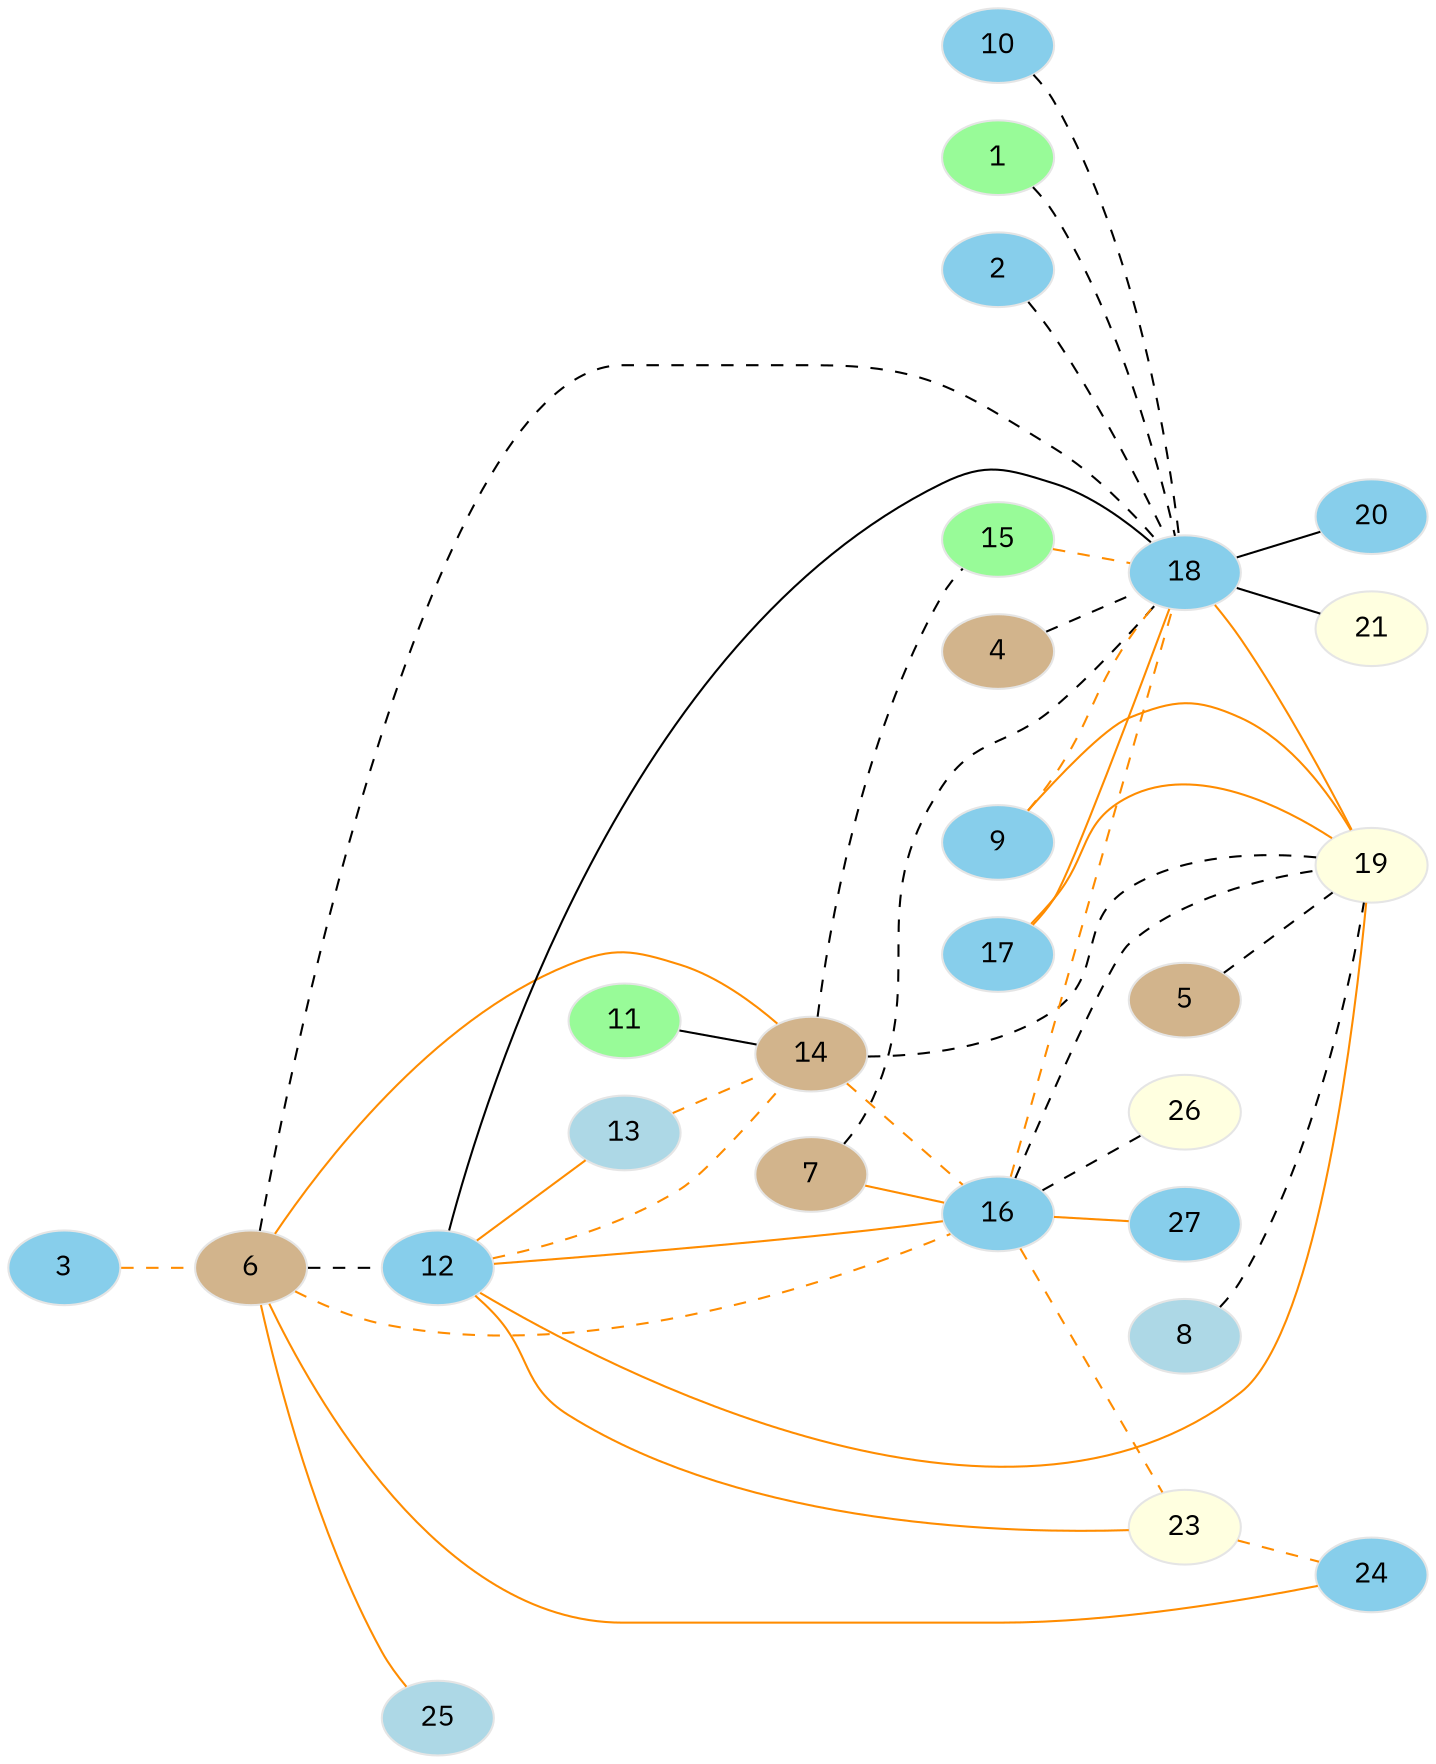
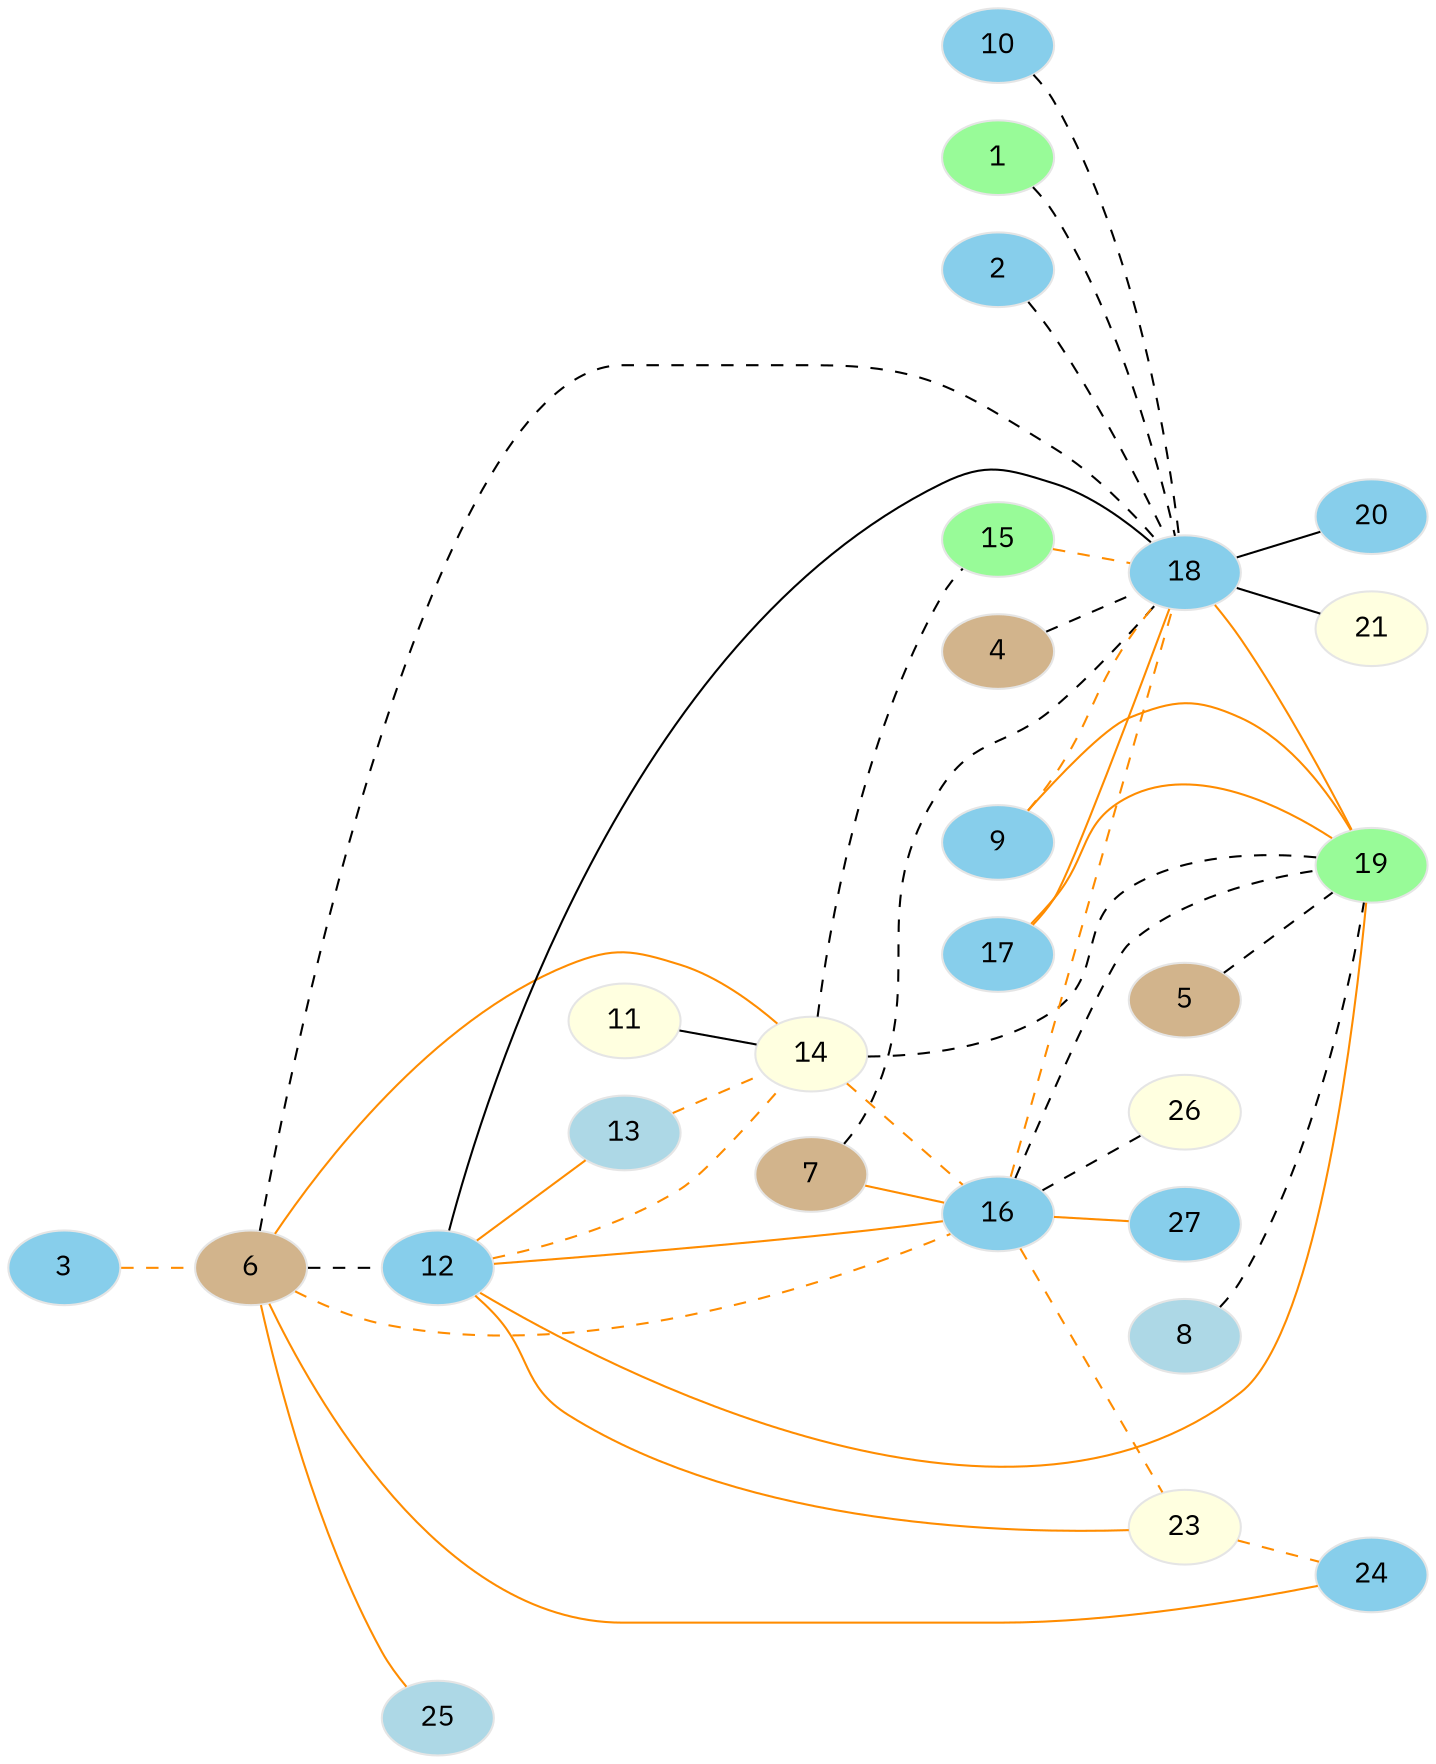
(1372, 865) -> (1372, 865)
(625, 1021) -> (625, 1021)
(811, 1054) -> (811, 1054)
